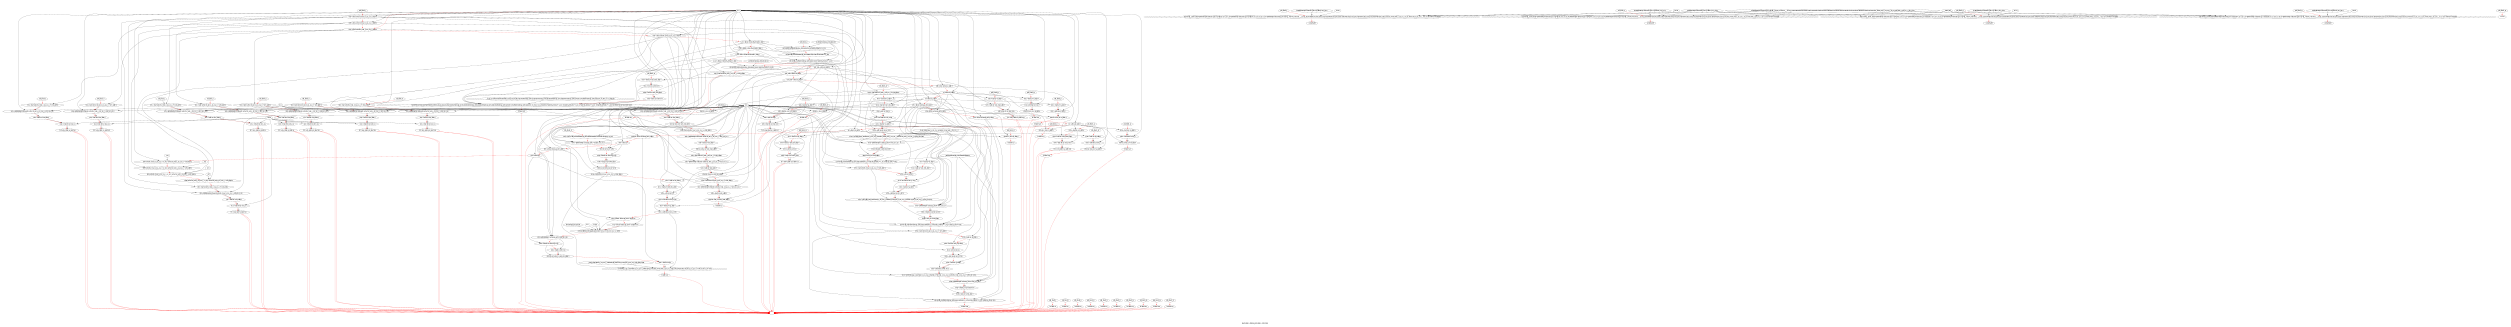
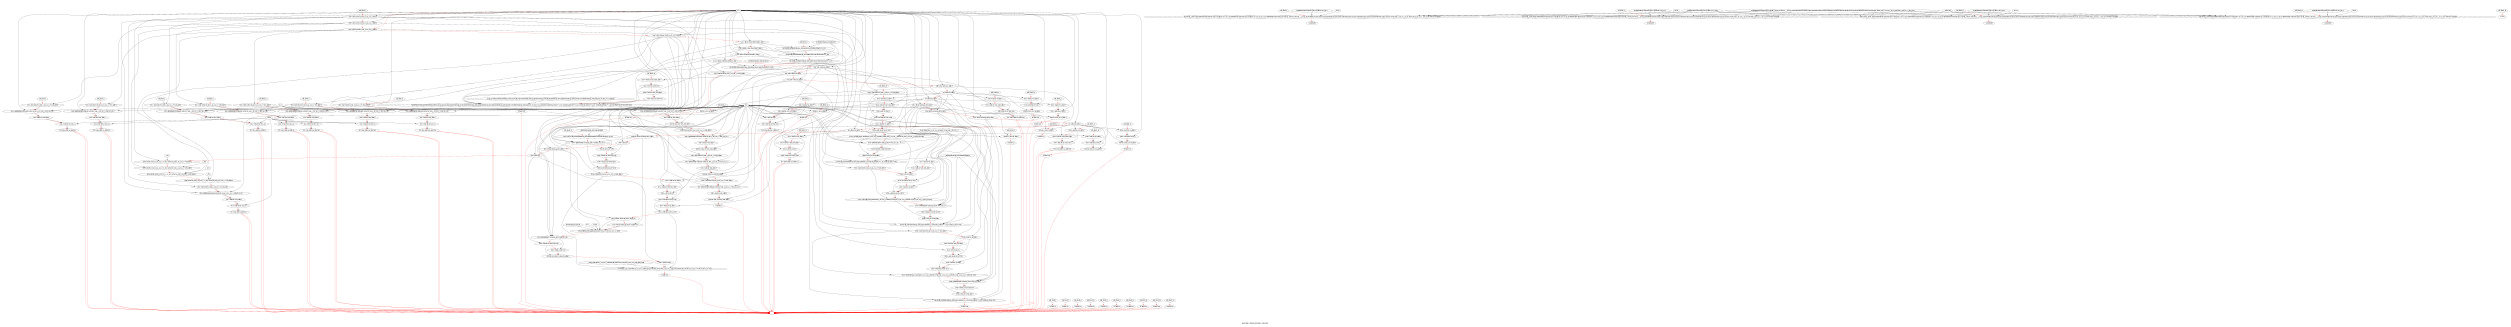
none -> (591, 130)
